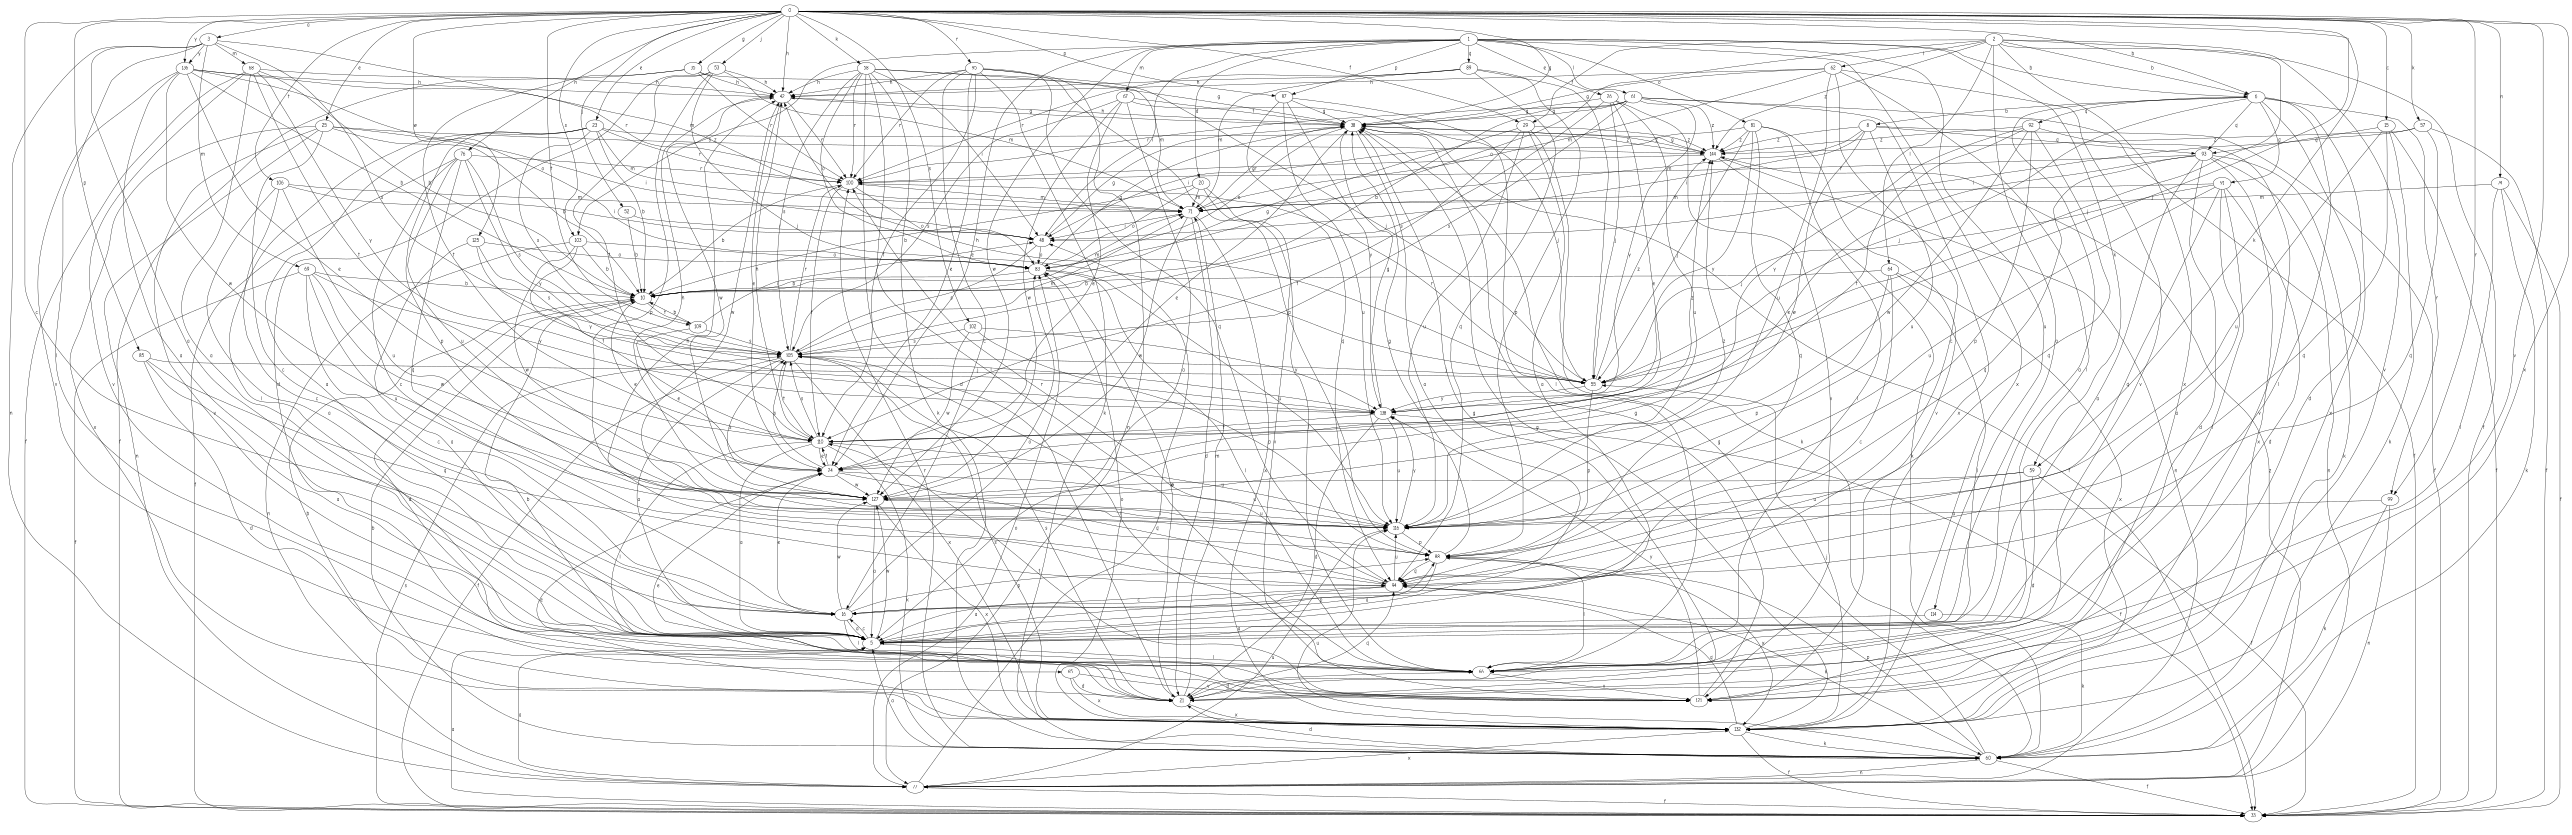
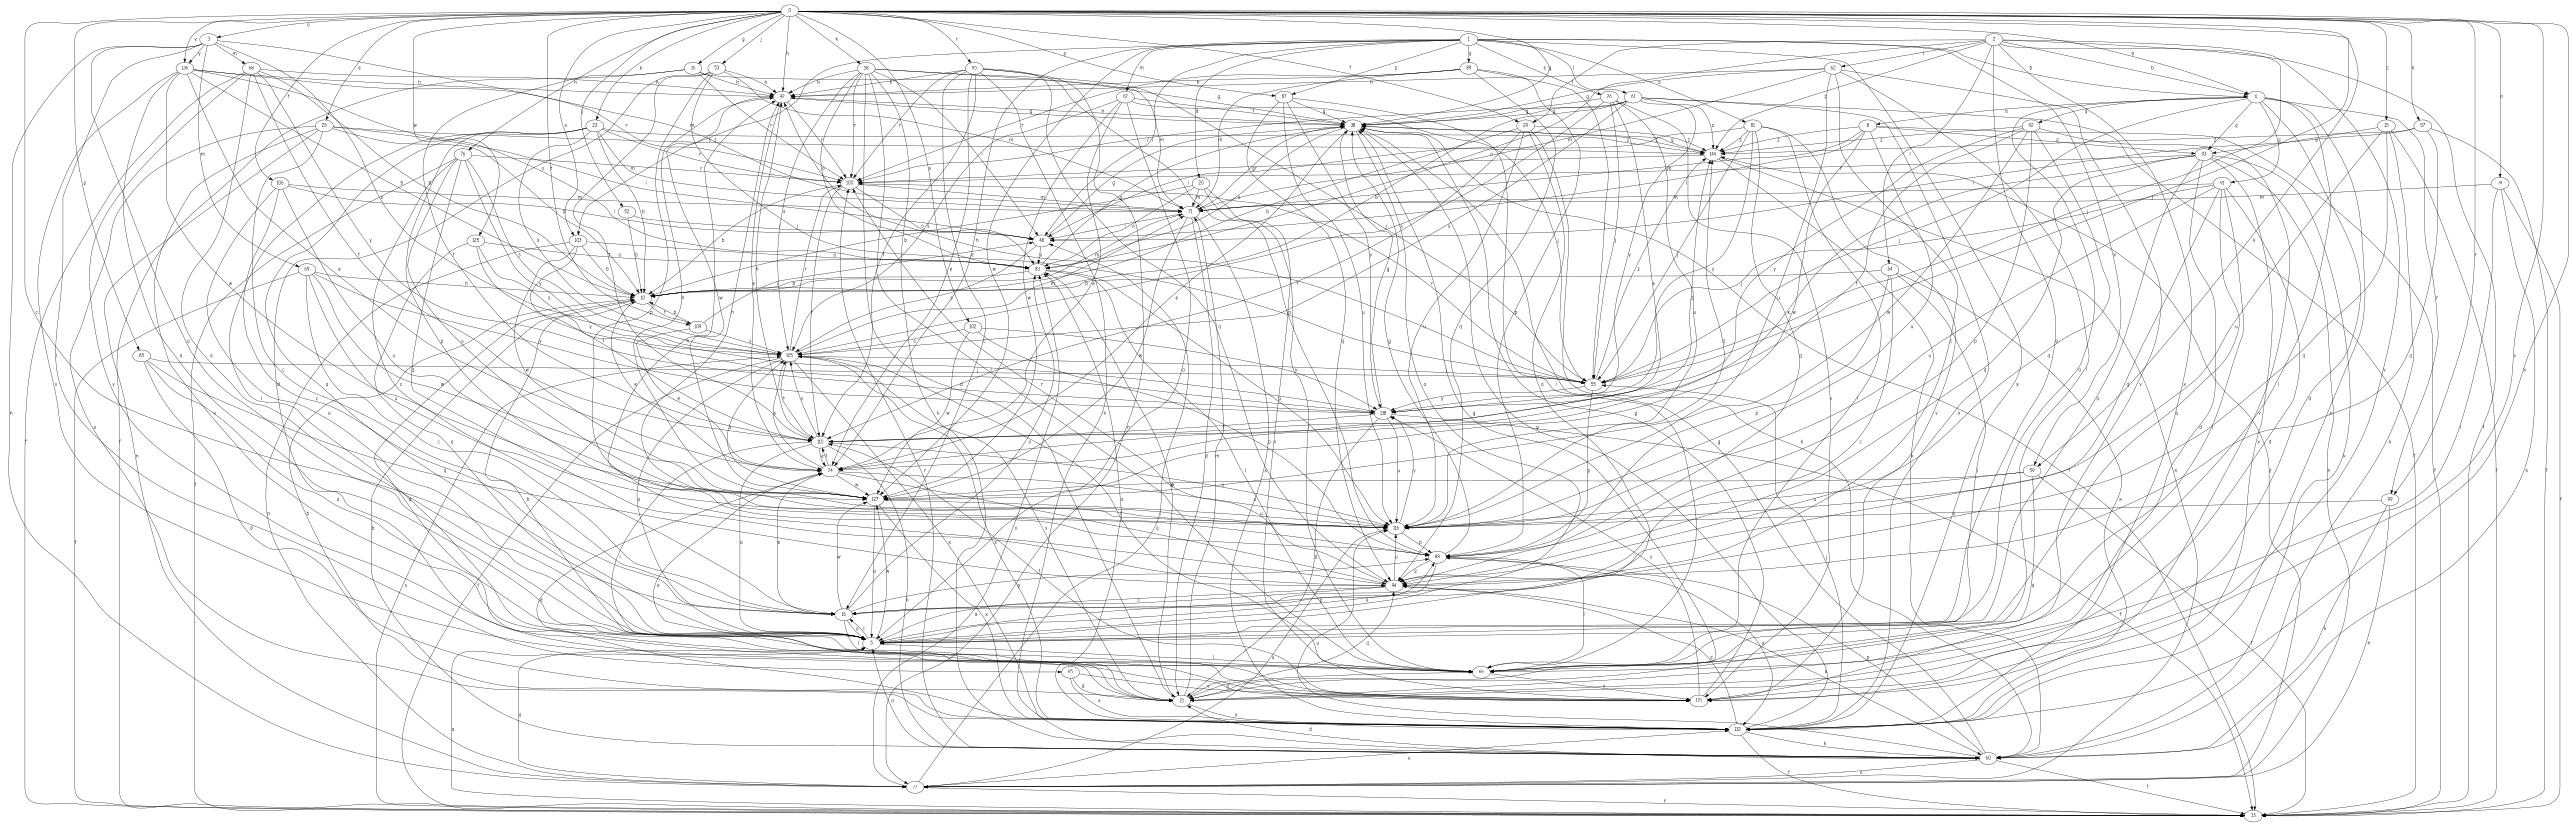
(1268, 212) -> (1268, 212)
(733, 313) -> (733, 313)
(1934, 615) -> none
